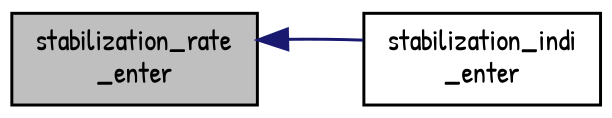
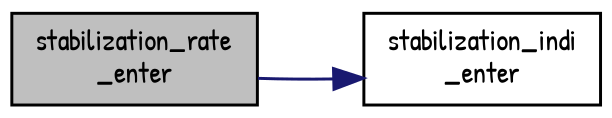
(326, 39) -> (296, 79)
